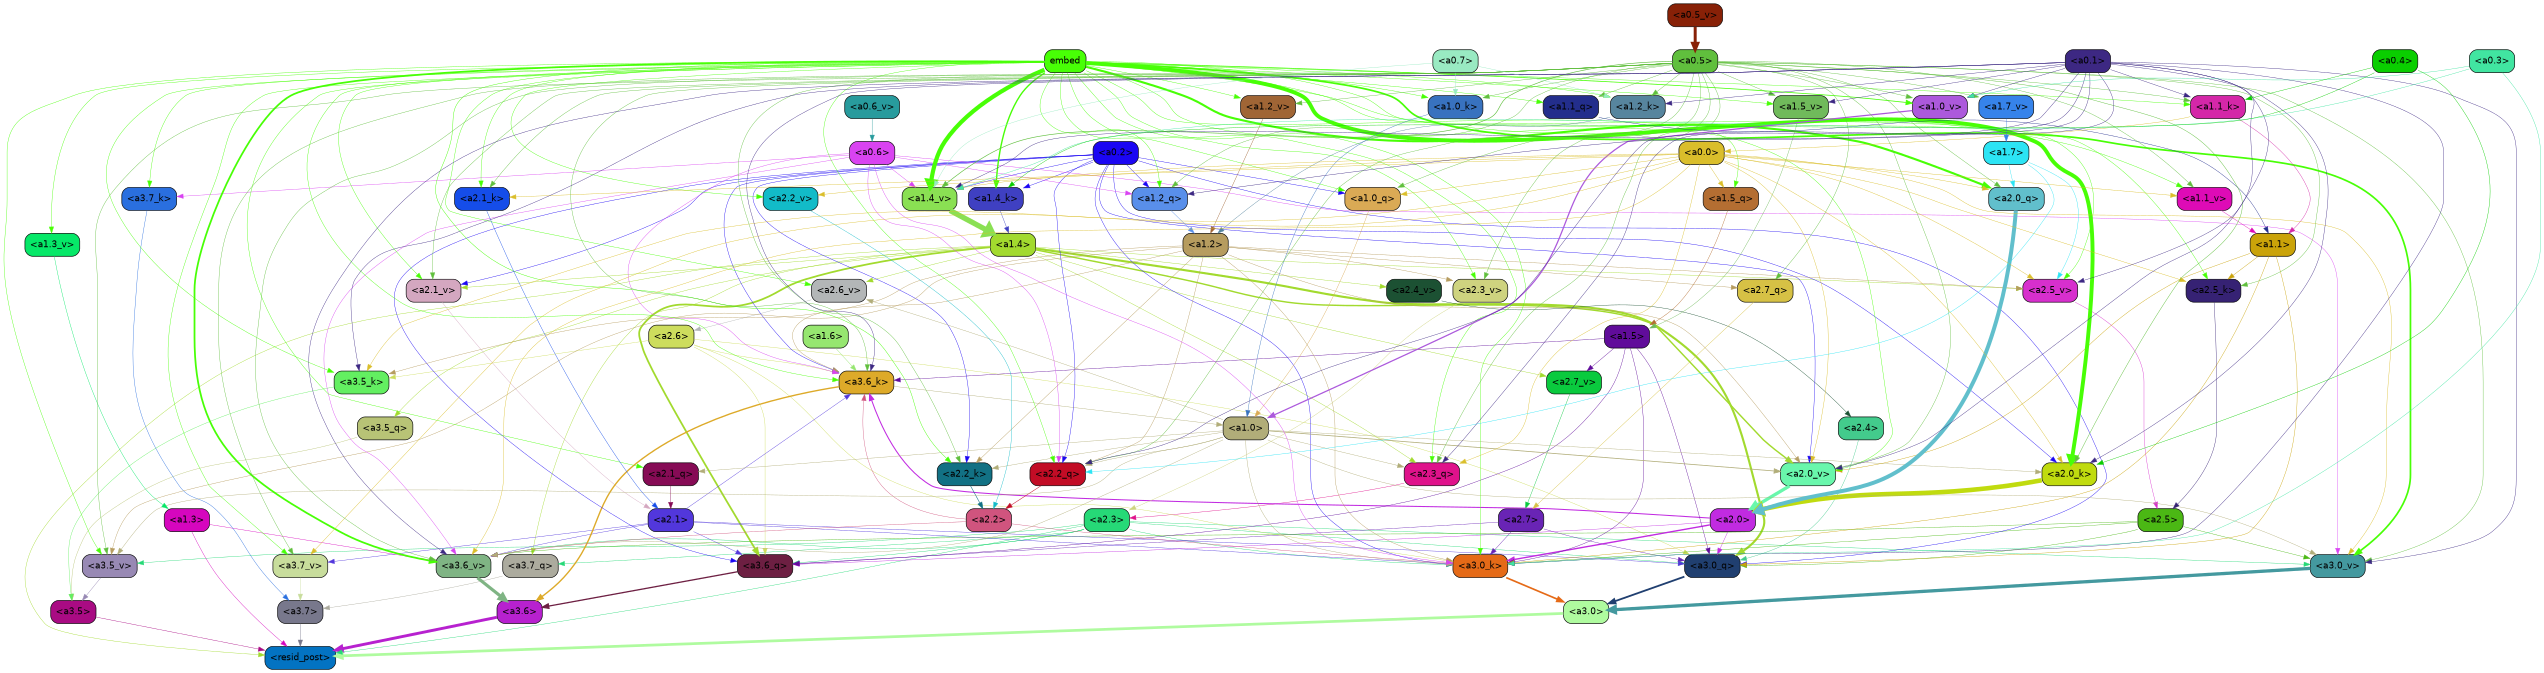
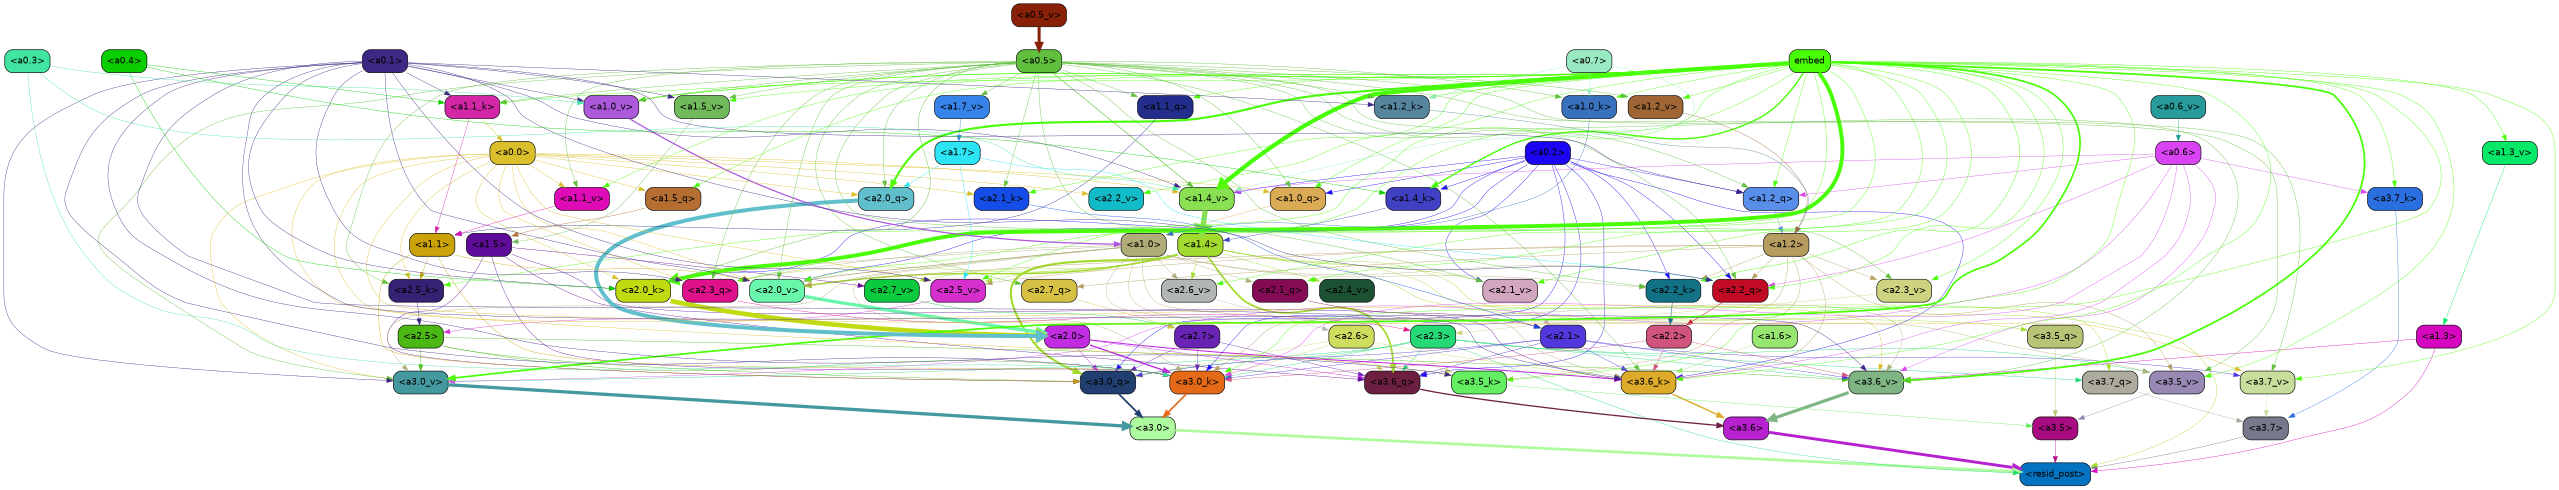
(972, 322) -> none
(1047, 404) -> (1341, 319)
(1861, 428) -> none
